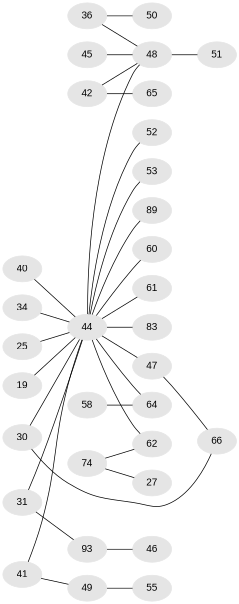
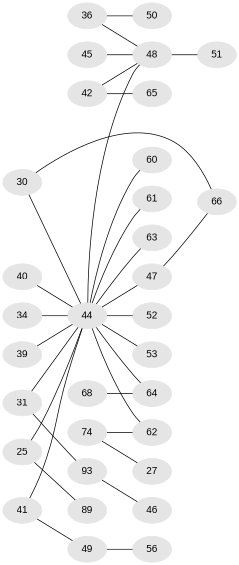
(112, 266) -> (55, 481)
(152, 327) -> (152, 238)
(22, 386) -> (22, 355)
(87, 405) -> (87, 394)
(152, 588) -> (152, 549)
